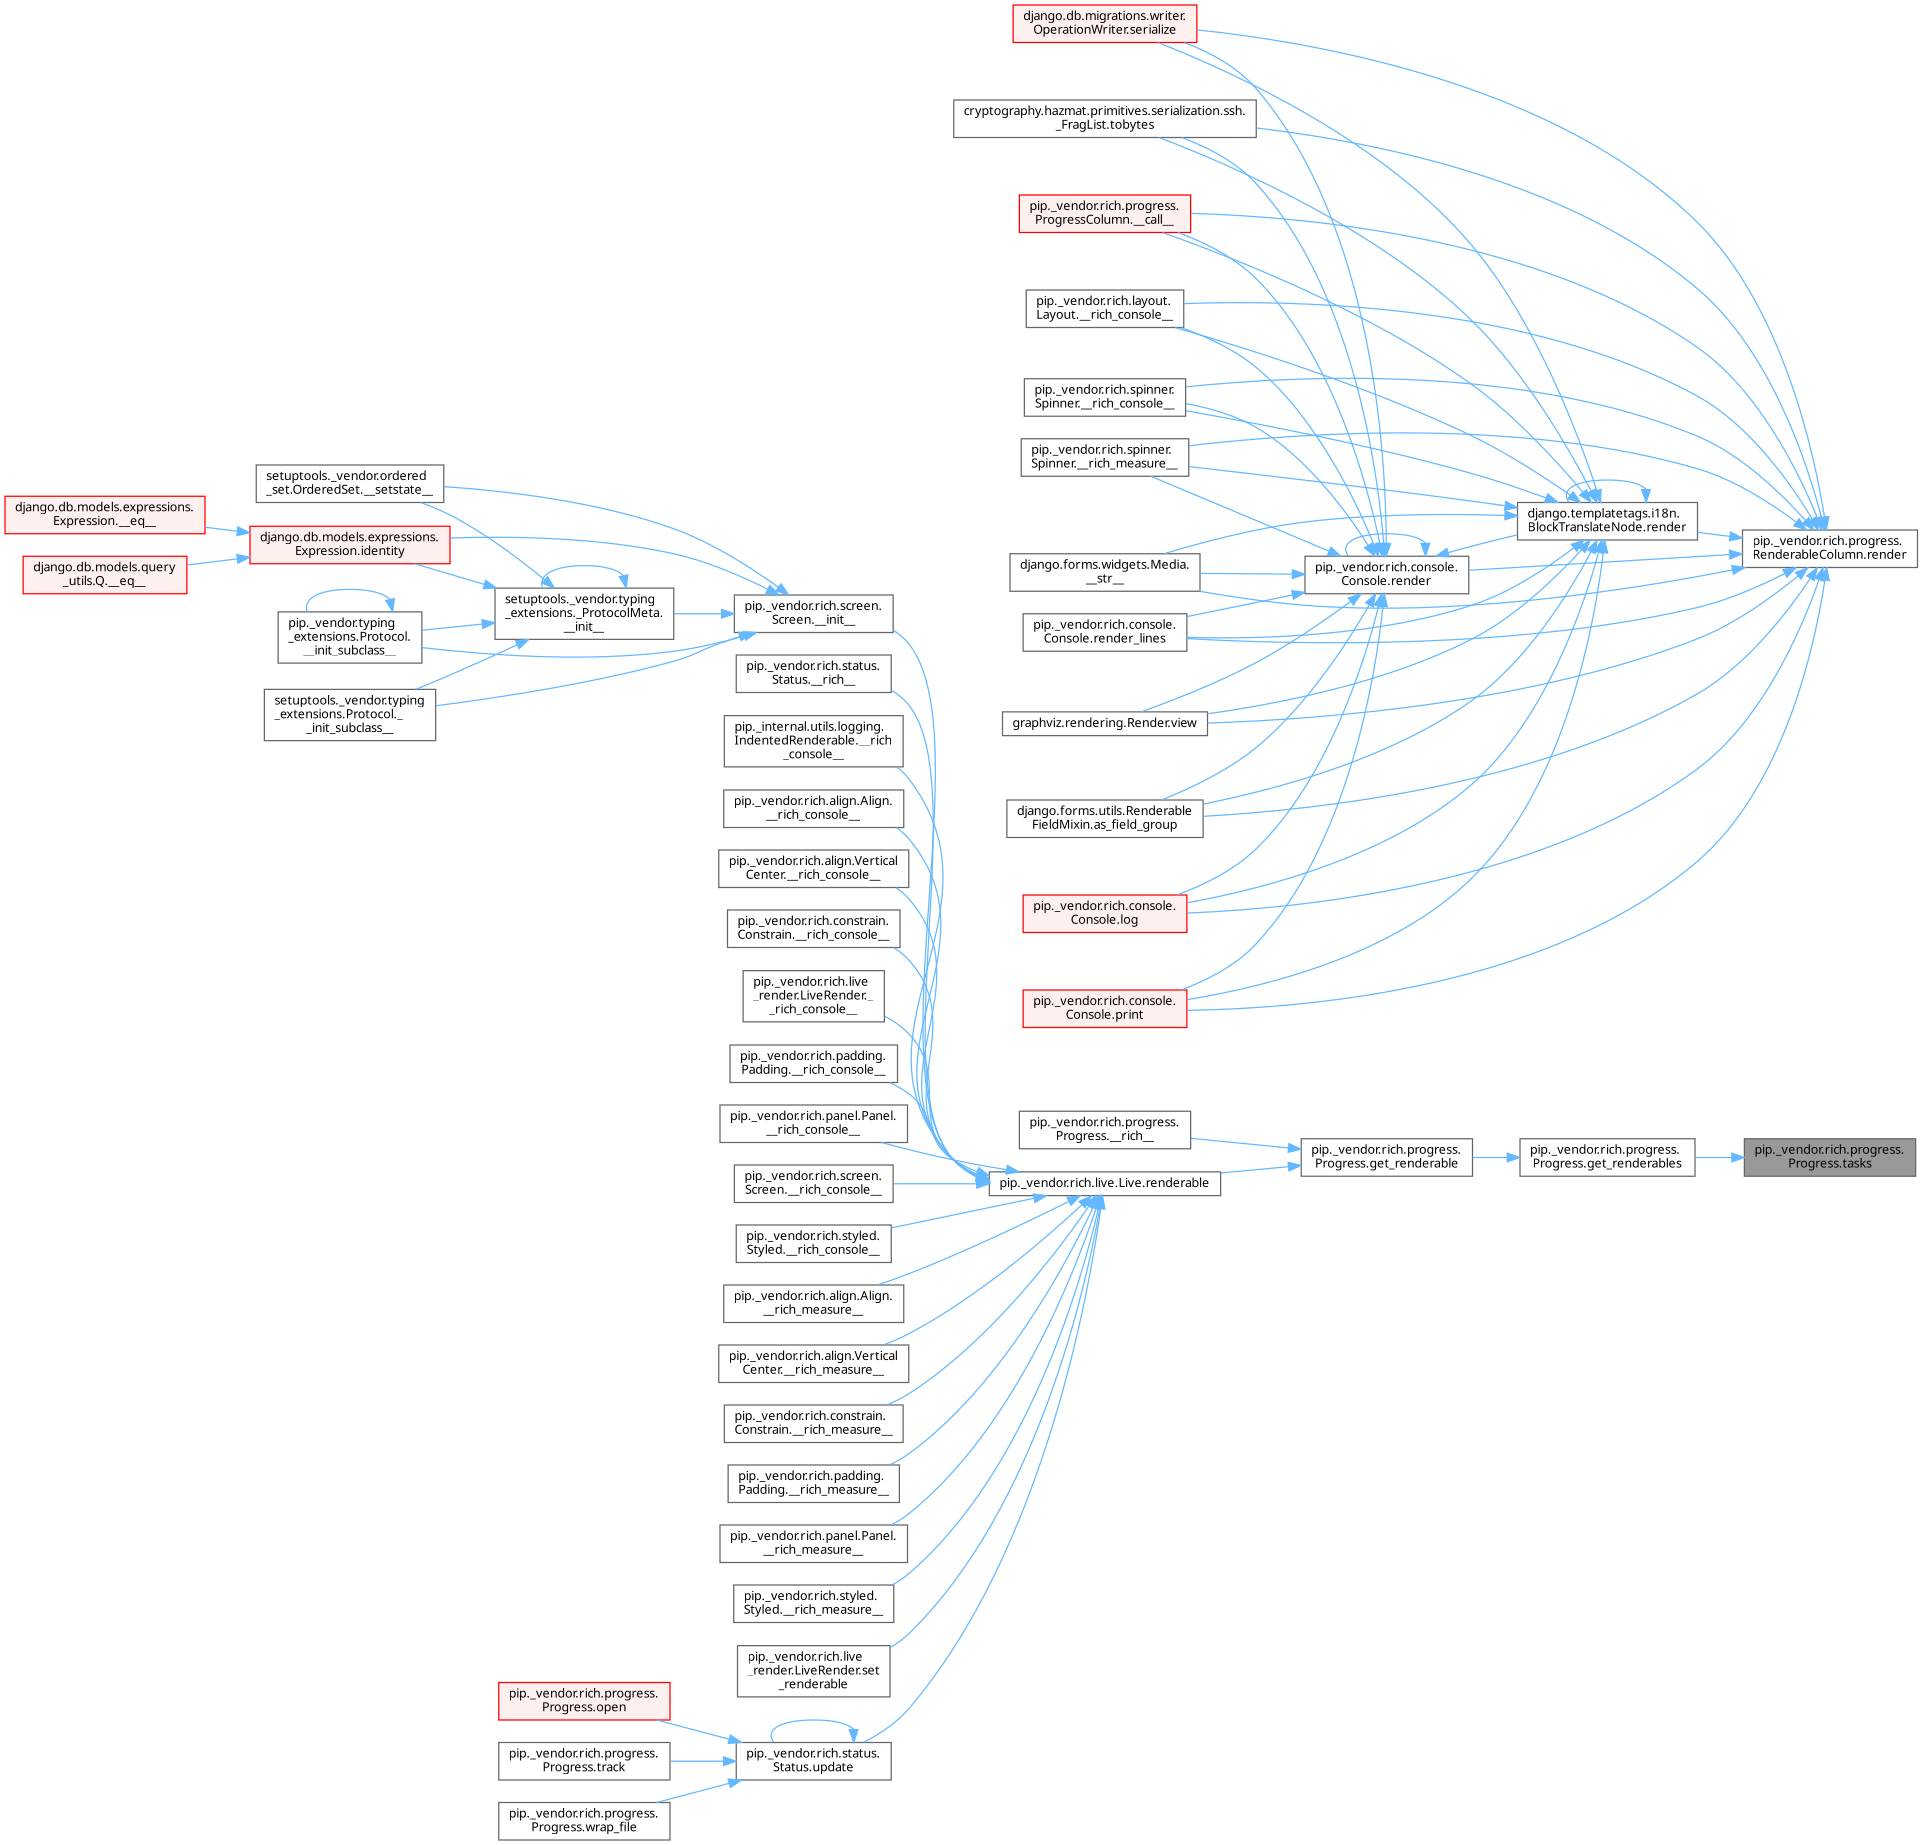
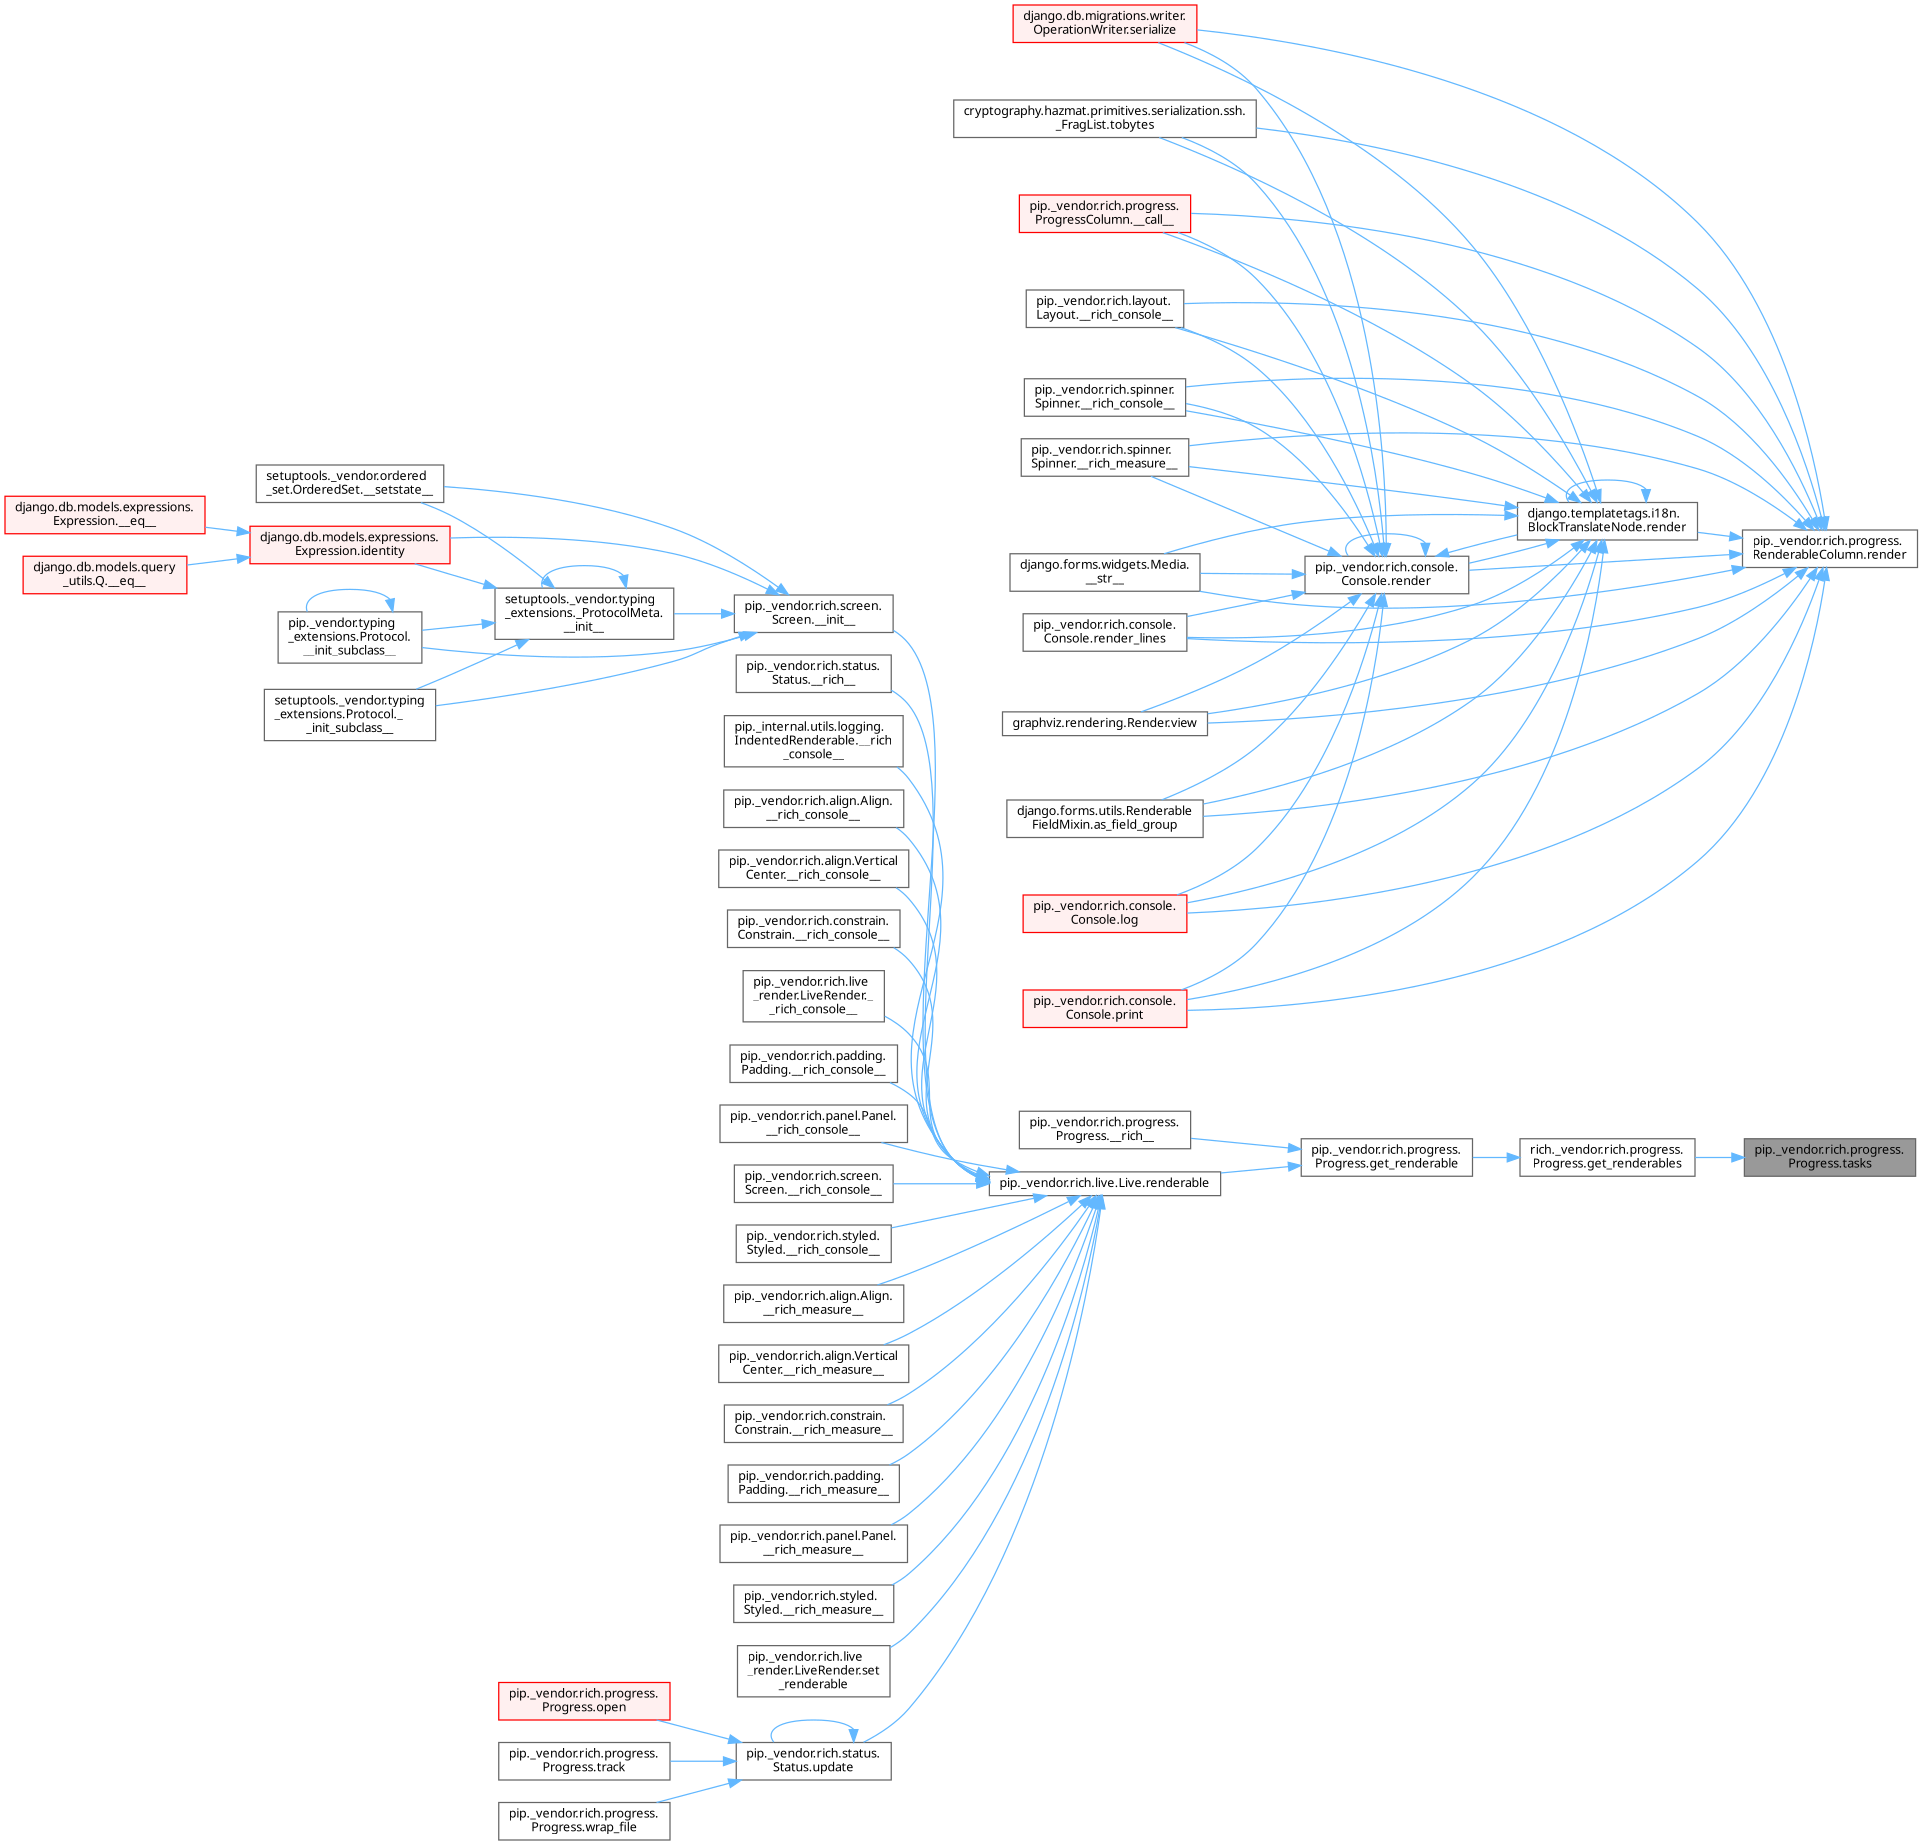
none -> (1508, 554)
(1608, 1158) -> (1608, 1158)
